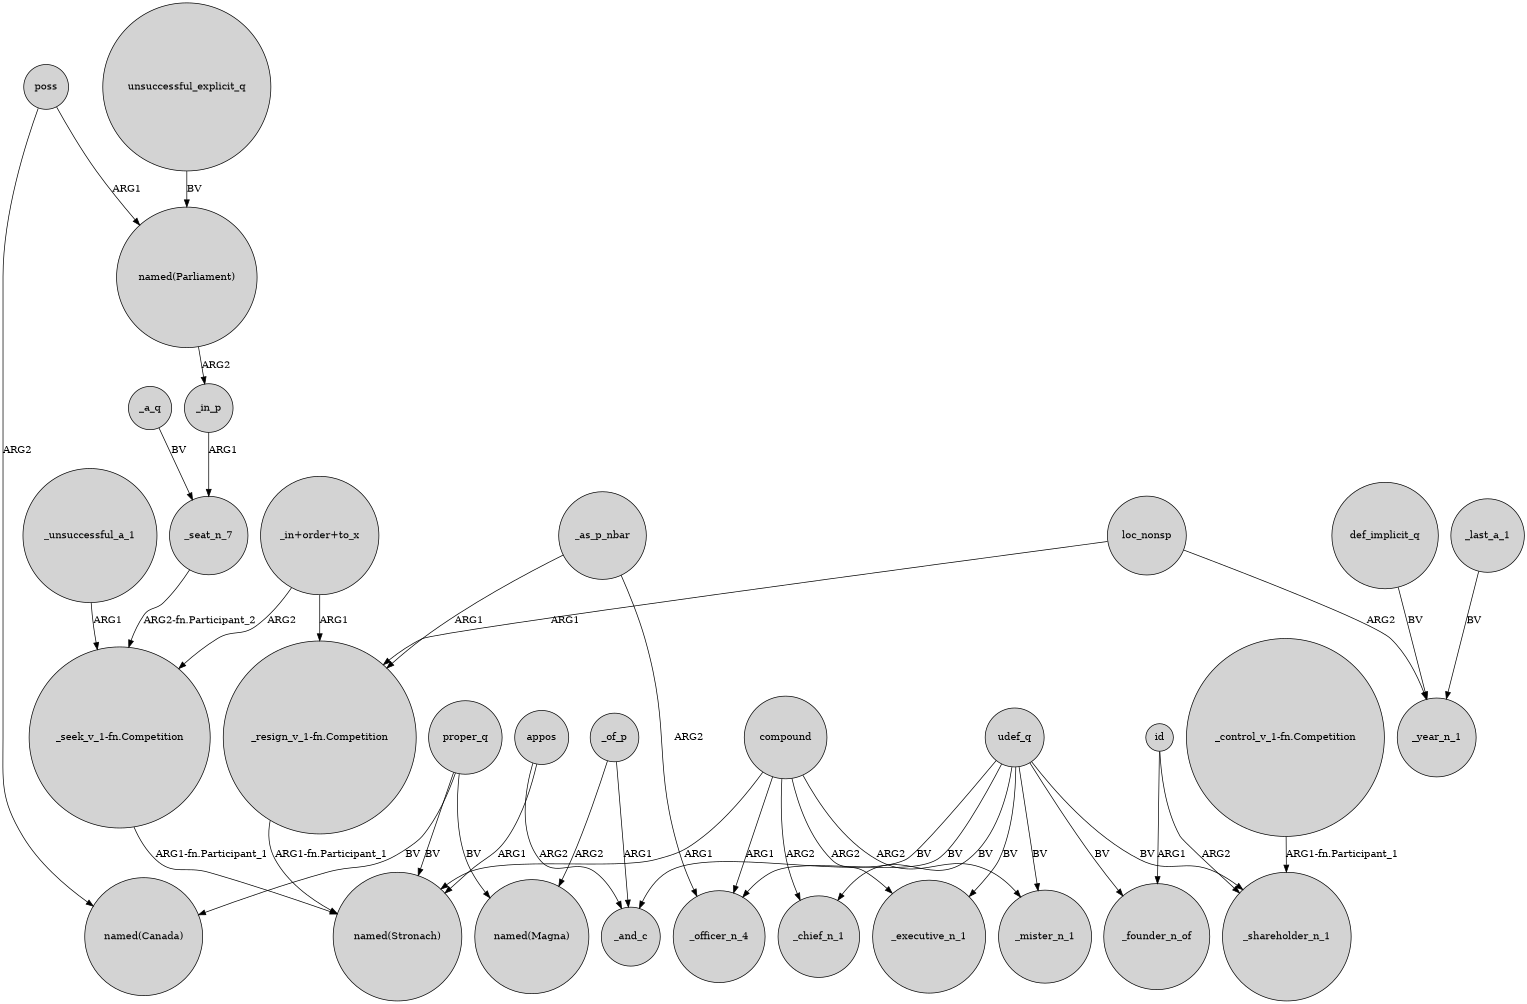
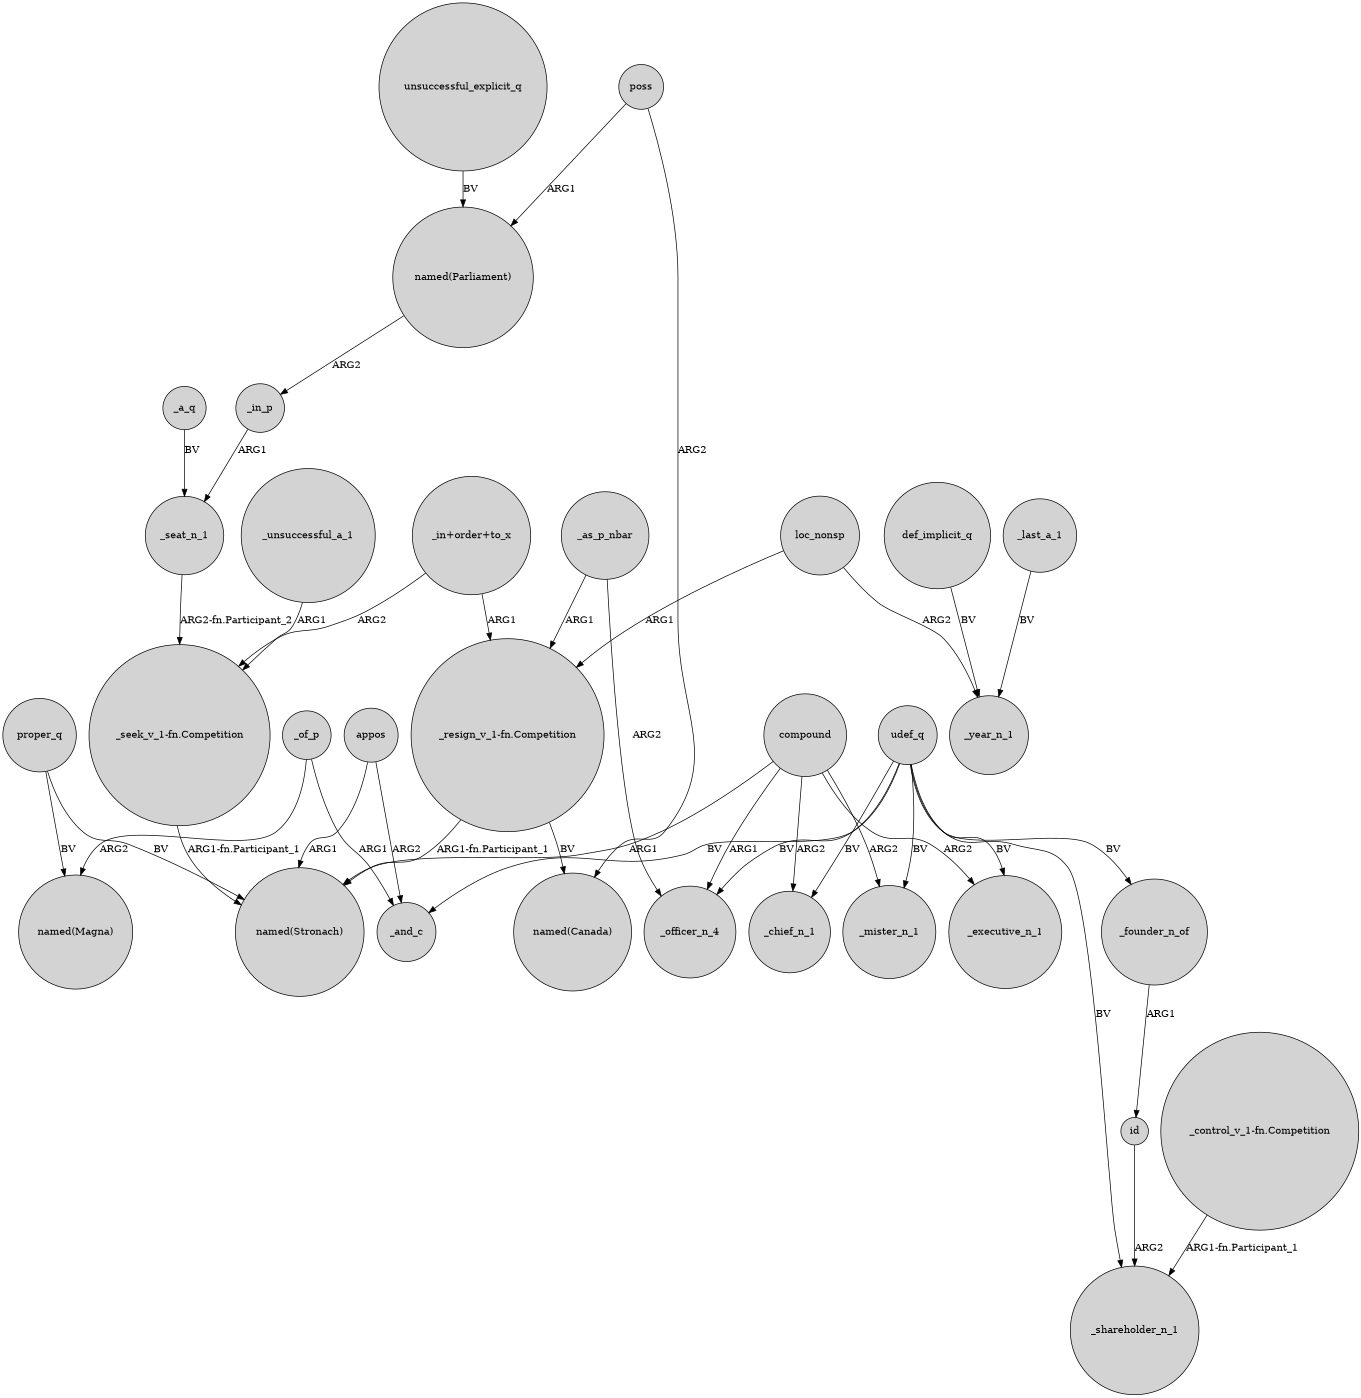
(209, 536) -> (185, 536)
(1159, 814) -> (1143, 1047)
(350, 868) -> (557, 844)
